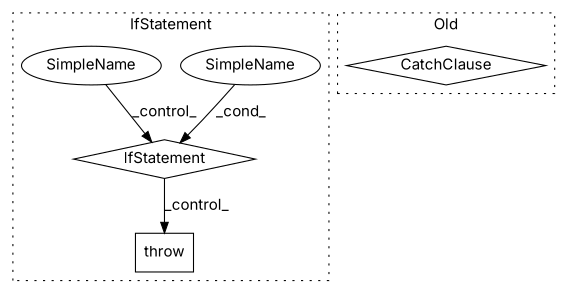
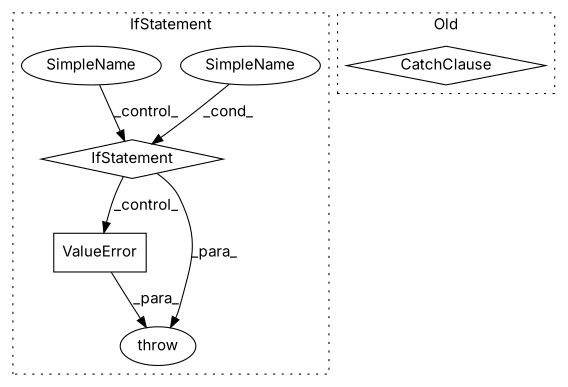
(197, 206) -> (214, 253)
none -> (100, 253)
(164, 253) -> (158, 346)
